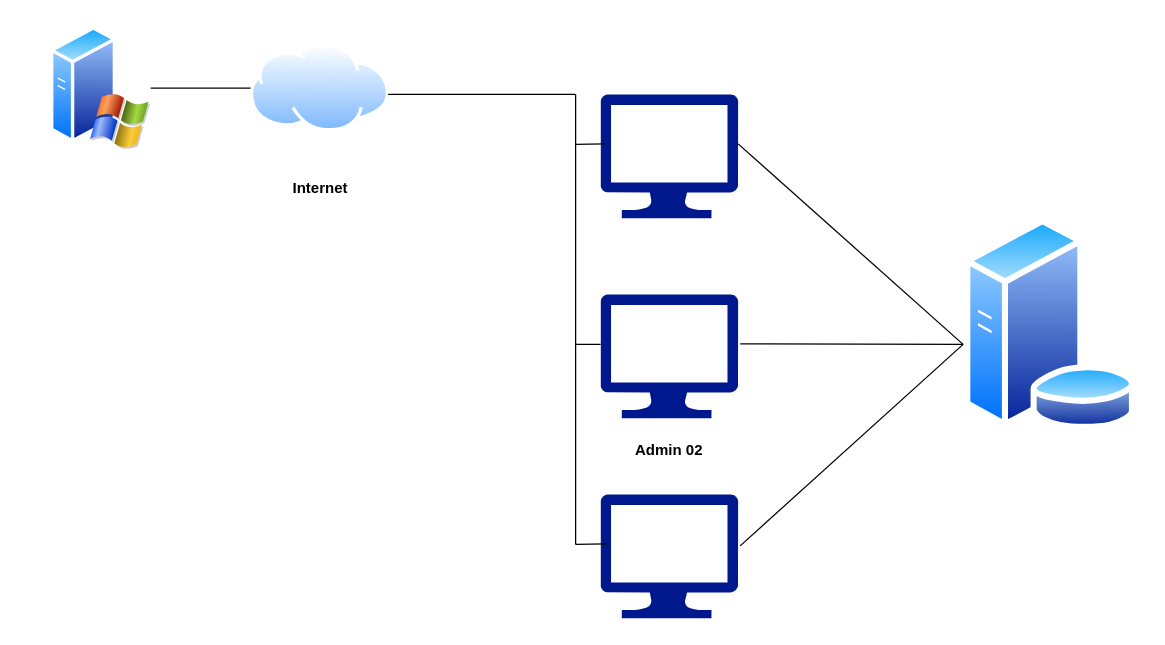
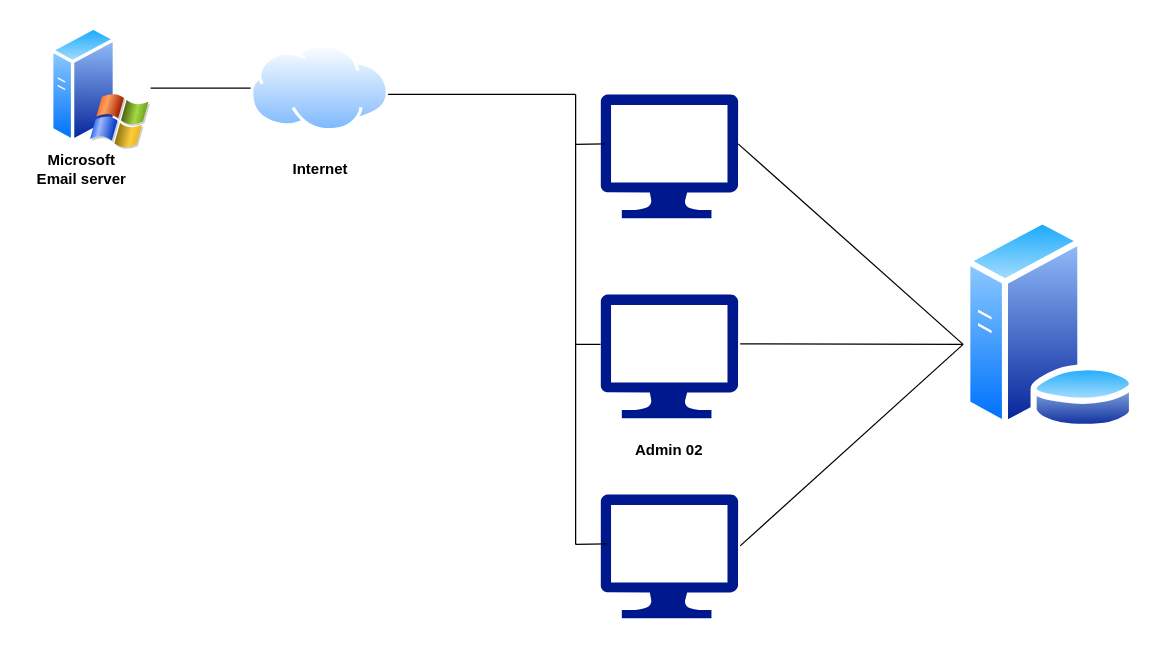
none -> (82, 169)
(320, 188) -> (320, 169)
